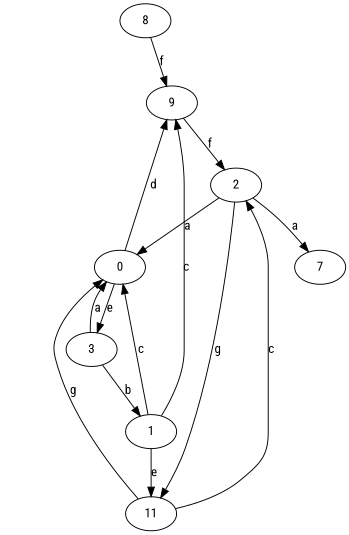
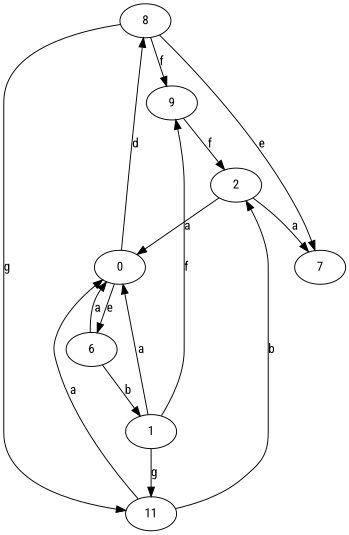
none -> (245, 131)
(144, 190) -> (131, 149)
(187, 267) -> (187, 267)
(92, 349) -> (92, 349)
(141, 349) -> (141, 349)
(212, 349) -> (4, 265)
(272, 349) -> (272, 349)
(73, 391) -> (73, 391)
(154, 473) -> (154, 473)
